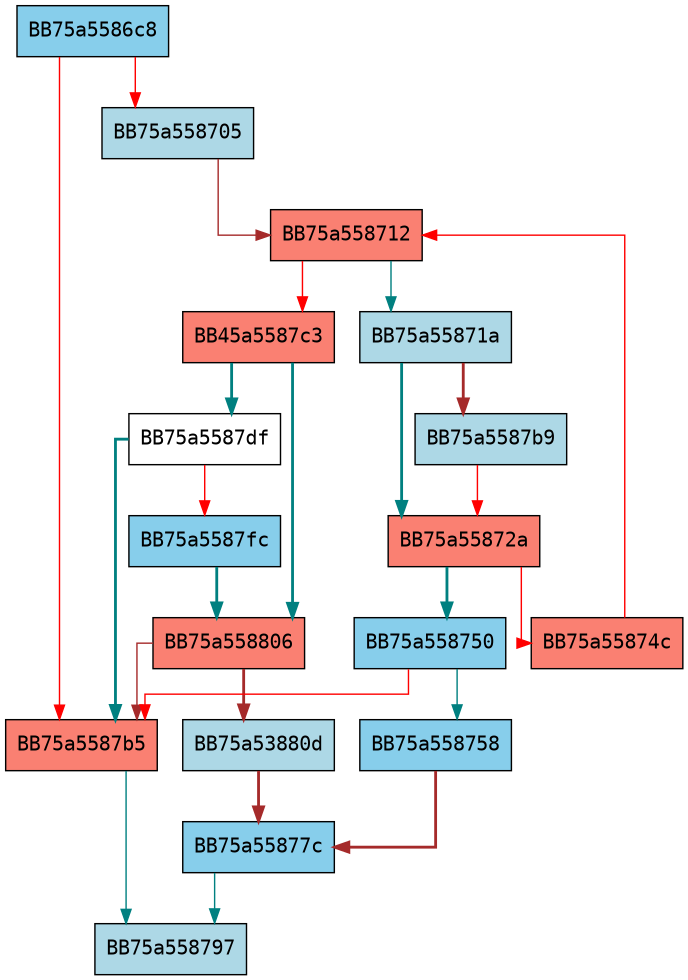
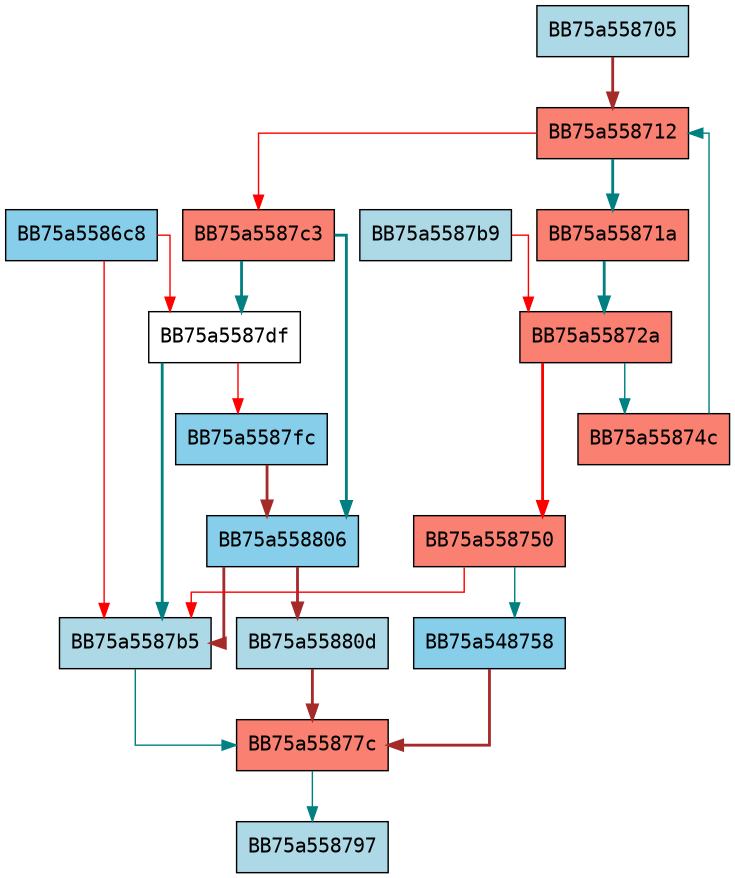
(135, 75) -> (170, 260)
(218, 216) -> (613, 75)
(391, 279) -> (613, 177)
(625, 332) -> (709, 270)
(259, 337) -> (259, 235)
(436, 337) -> (613, 235)
(463, 381) -> none
(217, 585) -> (267, 483)
(447, 585) -> (543, 432)
(521, 606) -> (625, 381)
(229, 643) -> (283, 541)
(430, 643) -> (489, 541)
(137, 666) -> (224, 606)
(81, 745) -> (135, 643)
(259, 745) -> (312, 643)
(436, 745) -> (489, 643)
(126, 840) -> (141, 745)
(259, 847) -> (312, 745)
